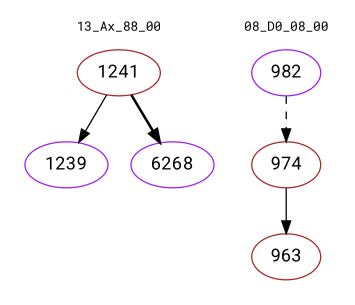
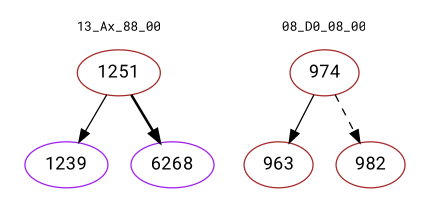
(119, 73) -> (119, 73)
(286, 73) -> (371, 165)
(286, 113) -> (345, 113)
